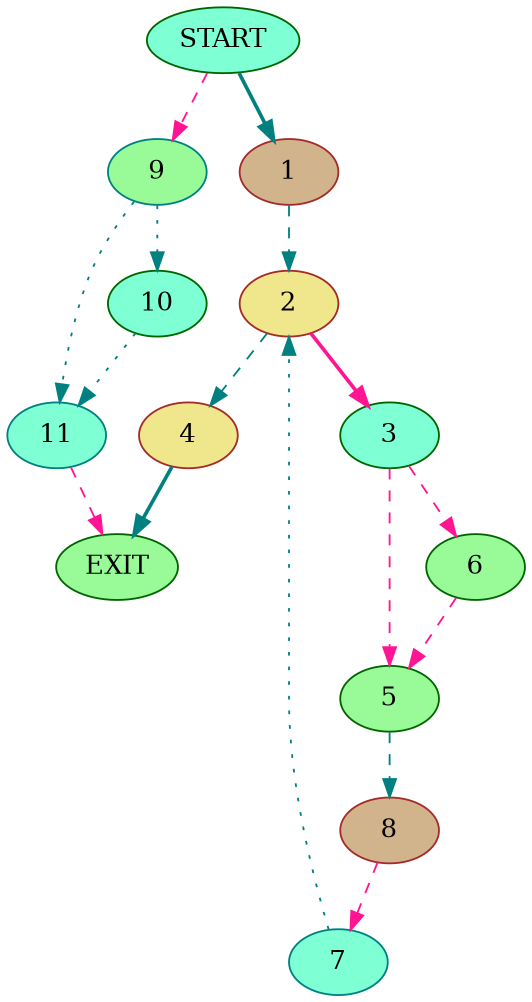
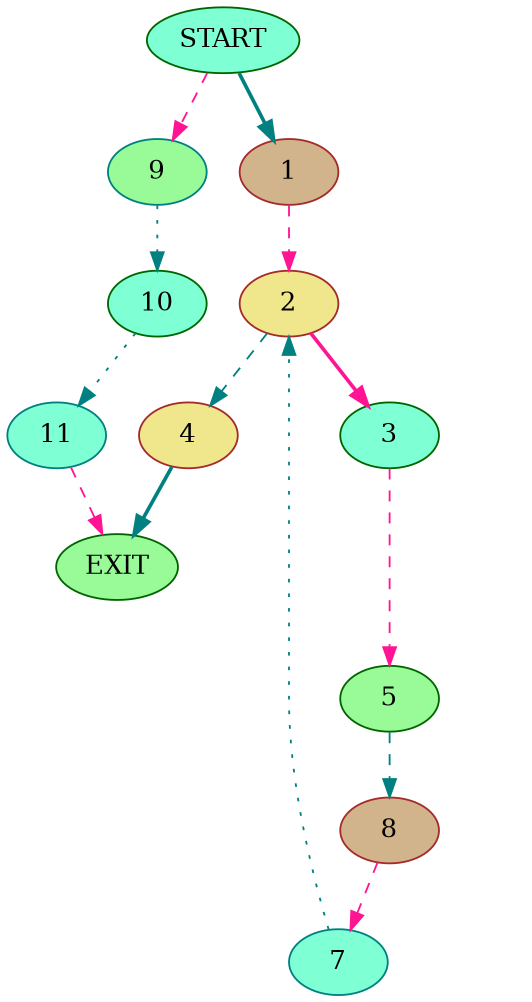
(289, 229) -> (289, 229)
(85, 287) -> none
(476, 567) -> none
